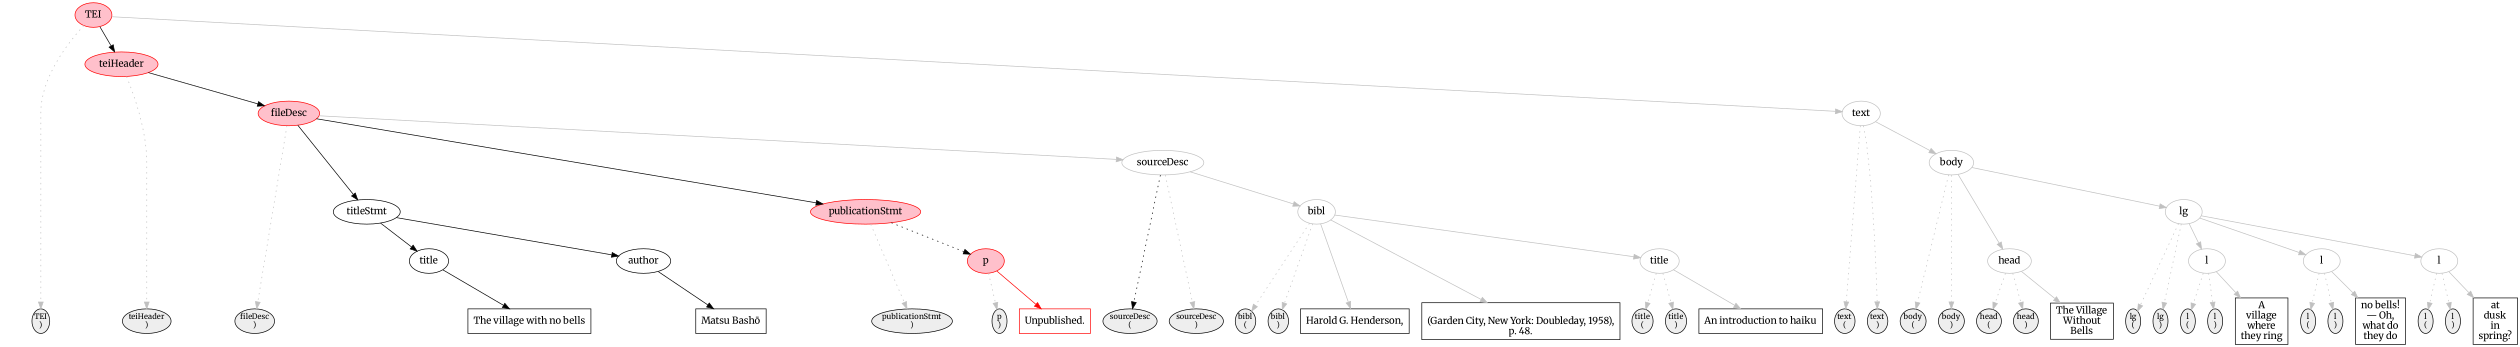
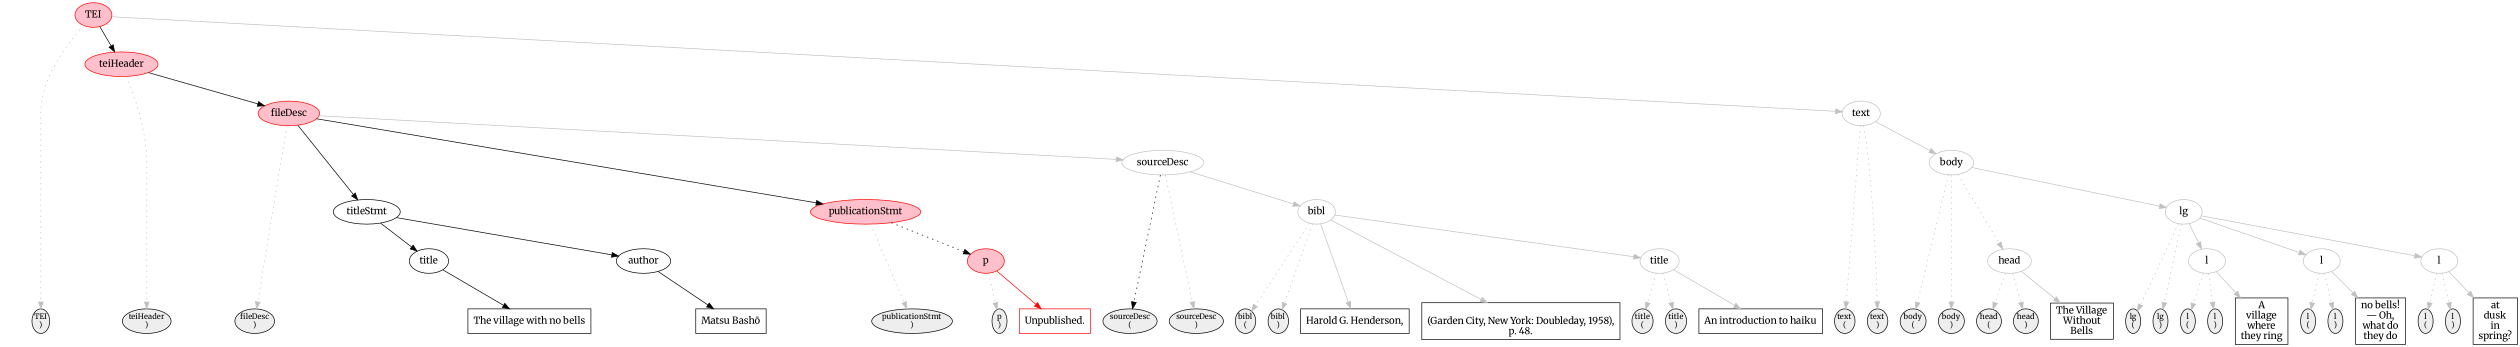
(1979, 209) -> (1979, 209)
